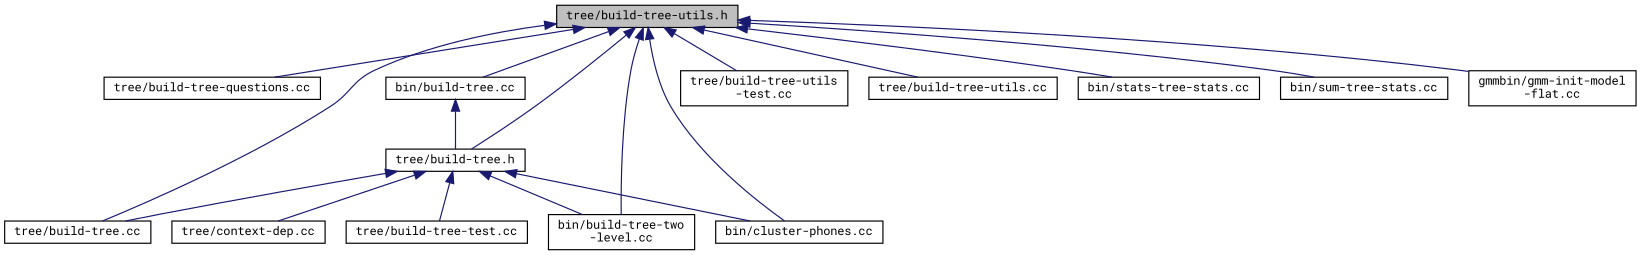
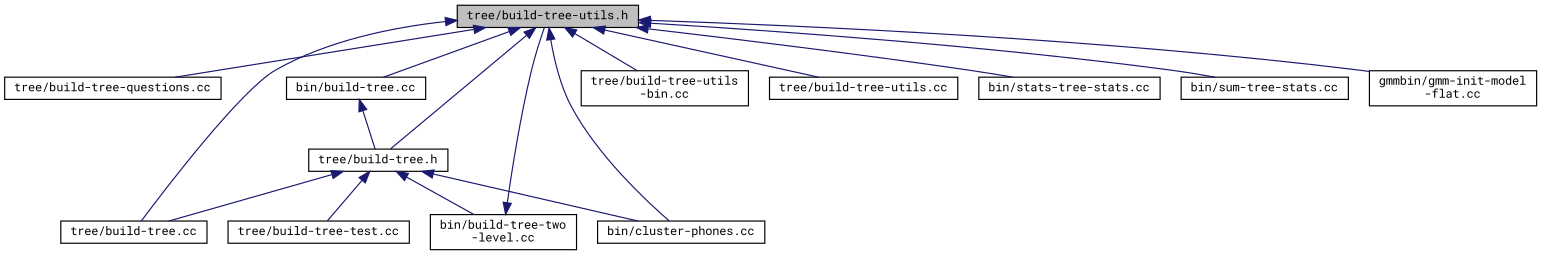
(764, 88) -> (665, 88)
(624, 126) -> (522, 114)
(249, 232) -> none
